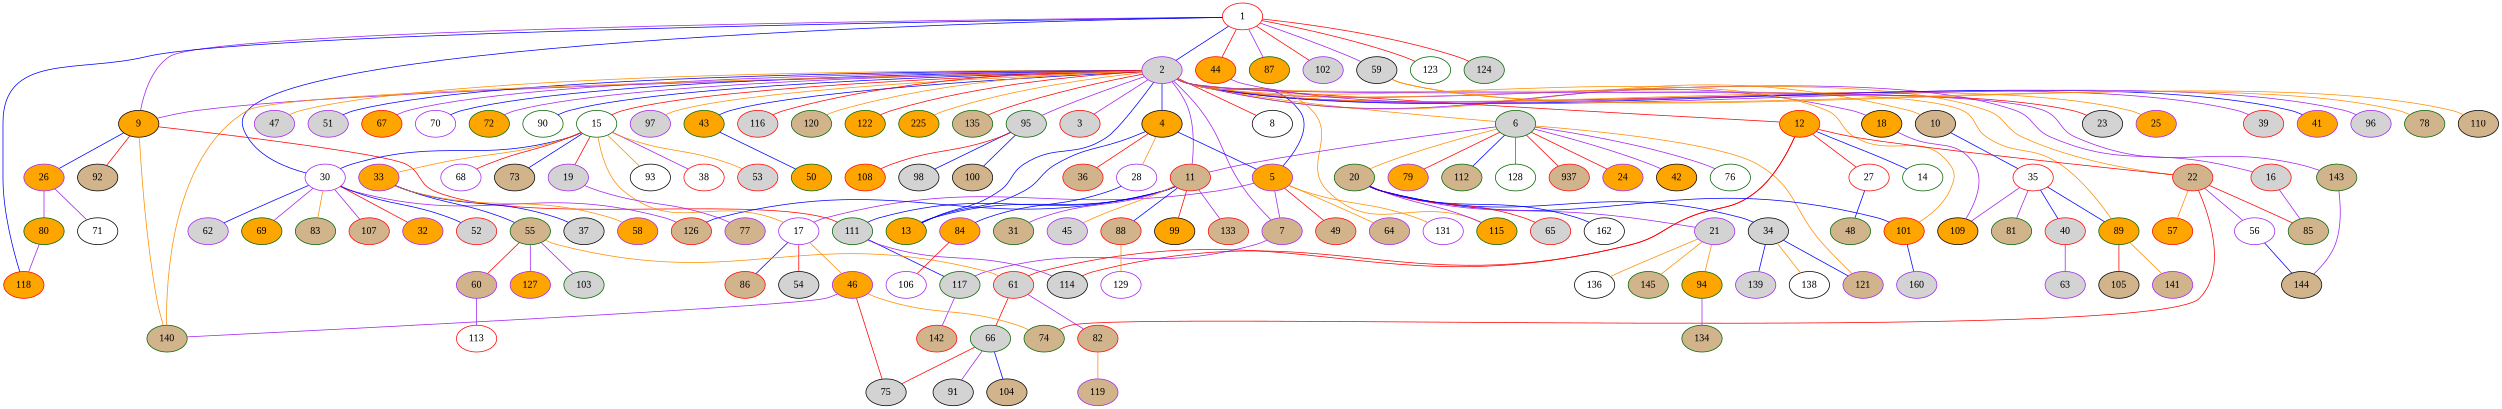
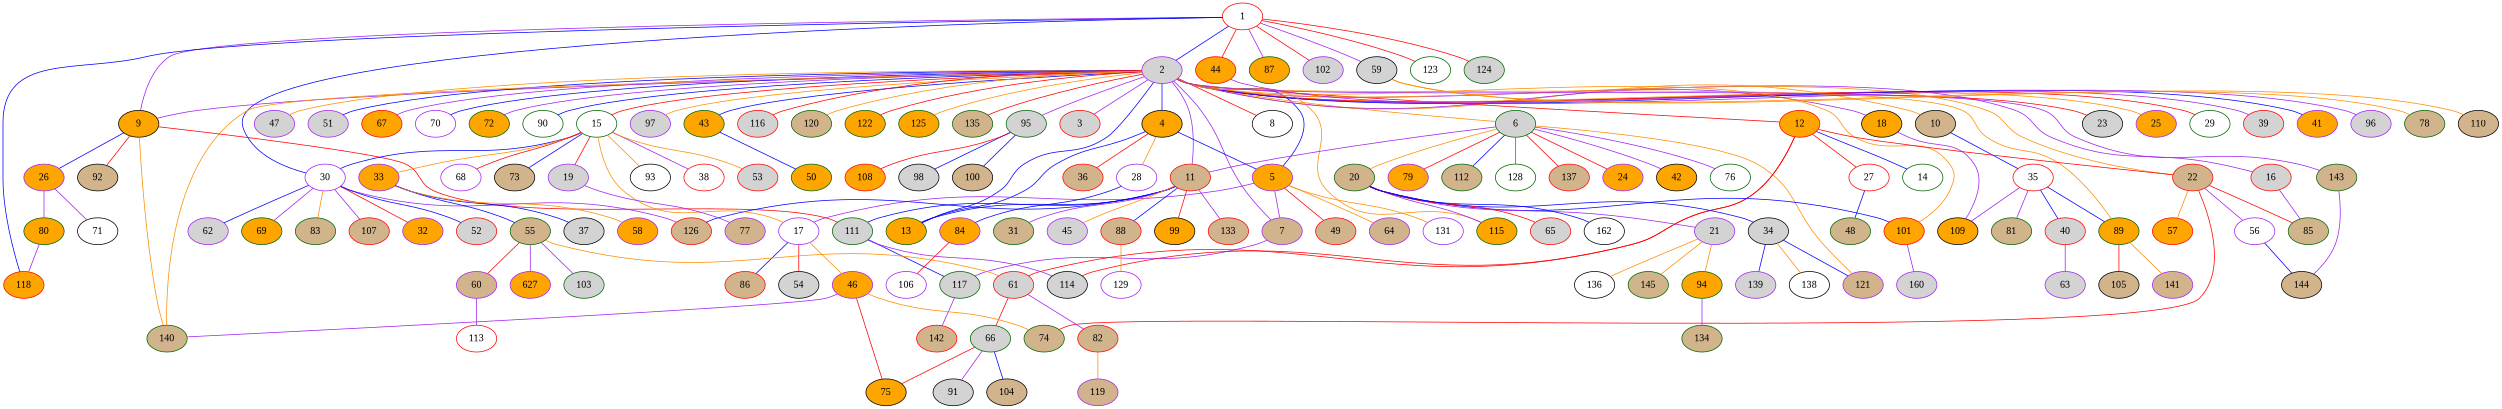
(919, 124) -> (919, 124)
none -> (2210, 124)
(1569, 178) -> (1569, 178)
(1910, 258) -> (1910, 258)
(530, 285) -> (530, 285)
(886, 392) -> (886, 392)
